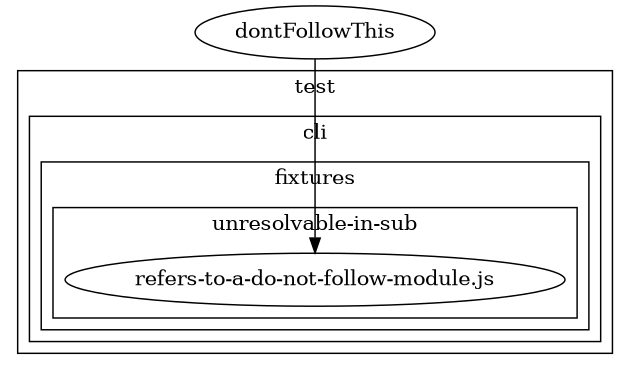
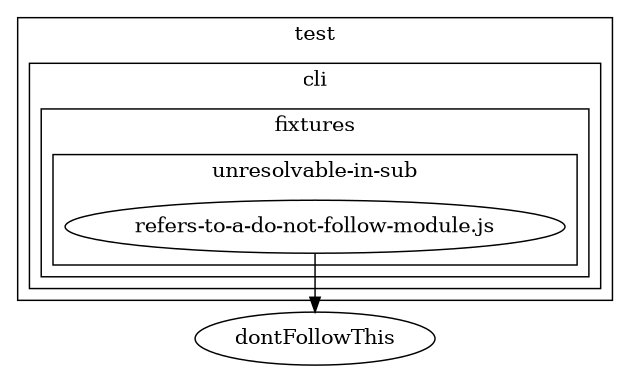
(315, 148) -> (315, 275)
